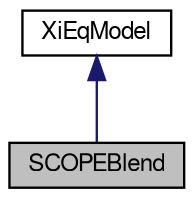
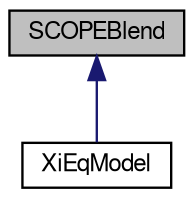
(97, 111) -> (97, 111)
